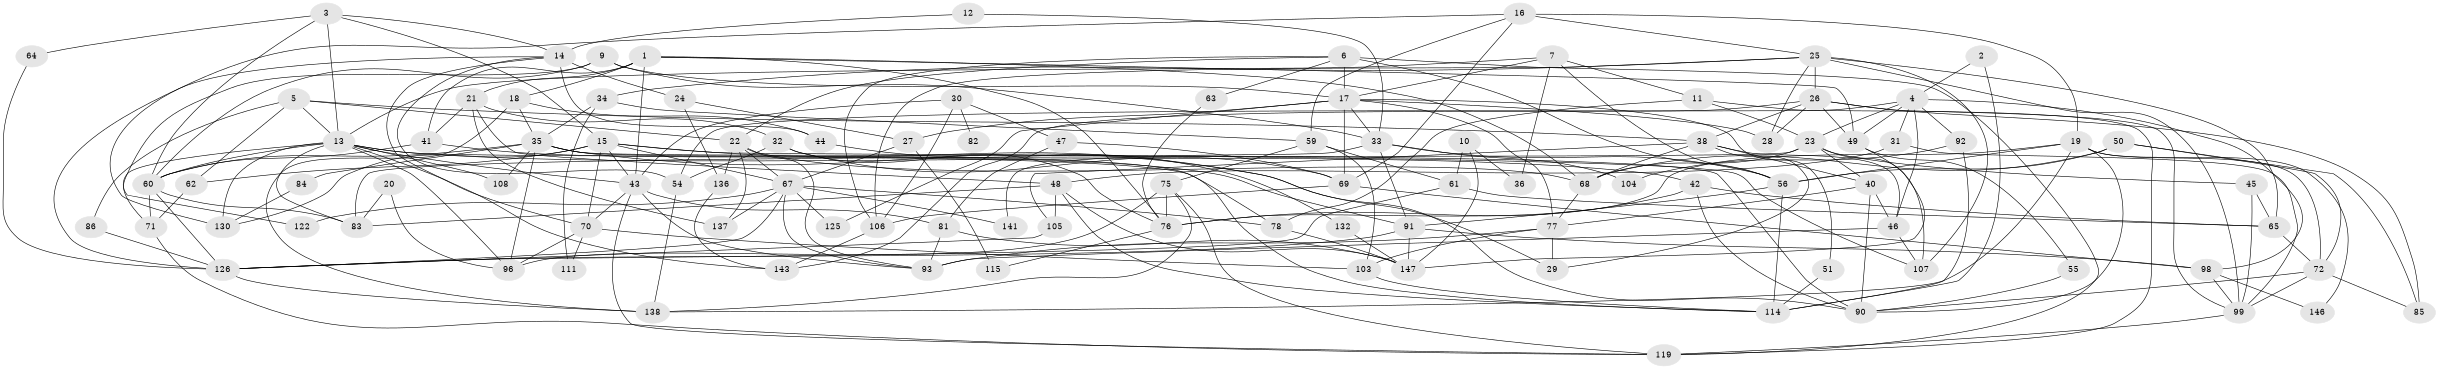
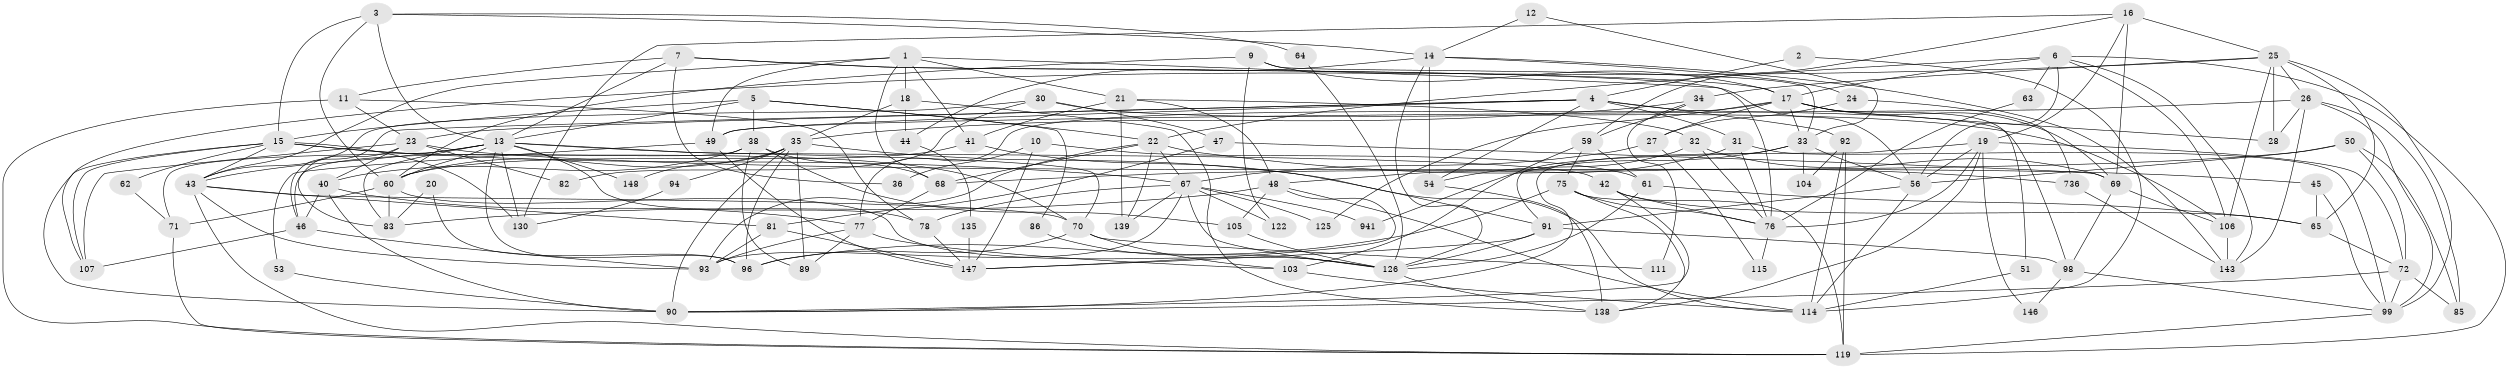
(1755, 122) -> none
none -> (2198, 132)
(243, 142) -> (516, 115)
(1698, 163) -> (519, 171)
(302, 184) -> (675, 184)
(501, 184) -> (631, 184)
(722, 184) -> (2072, 184)
none -> (1754, 184)
(720, 227) -> (1122, 227)
(1010, 227) -> (1368, 227)
(1343, 227) -> (969, 227)
none -> (1844, 249)
(1552, 270) -> (805, 270)
(2074, 270) -> (279, 270)
